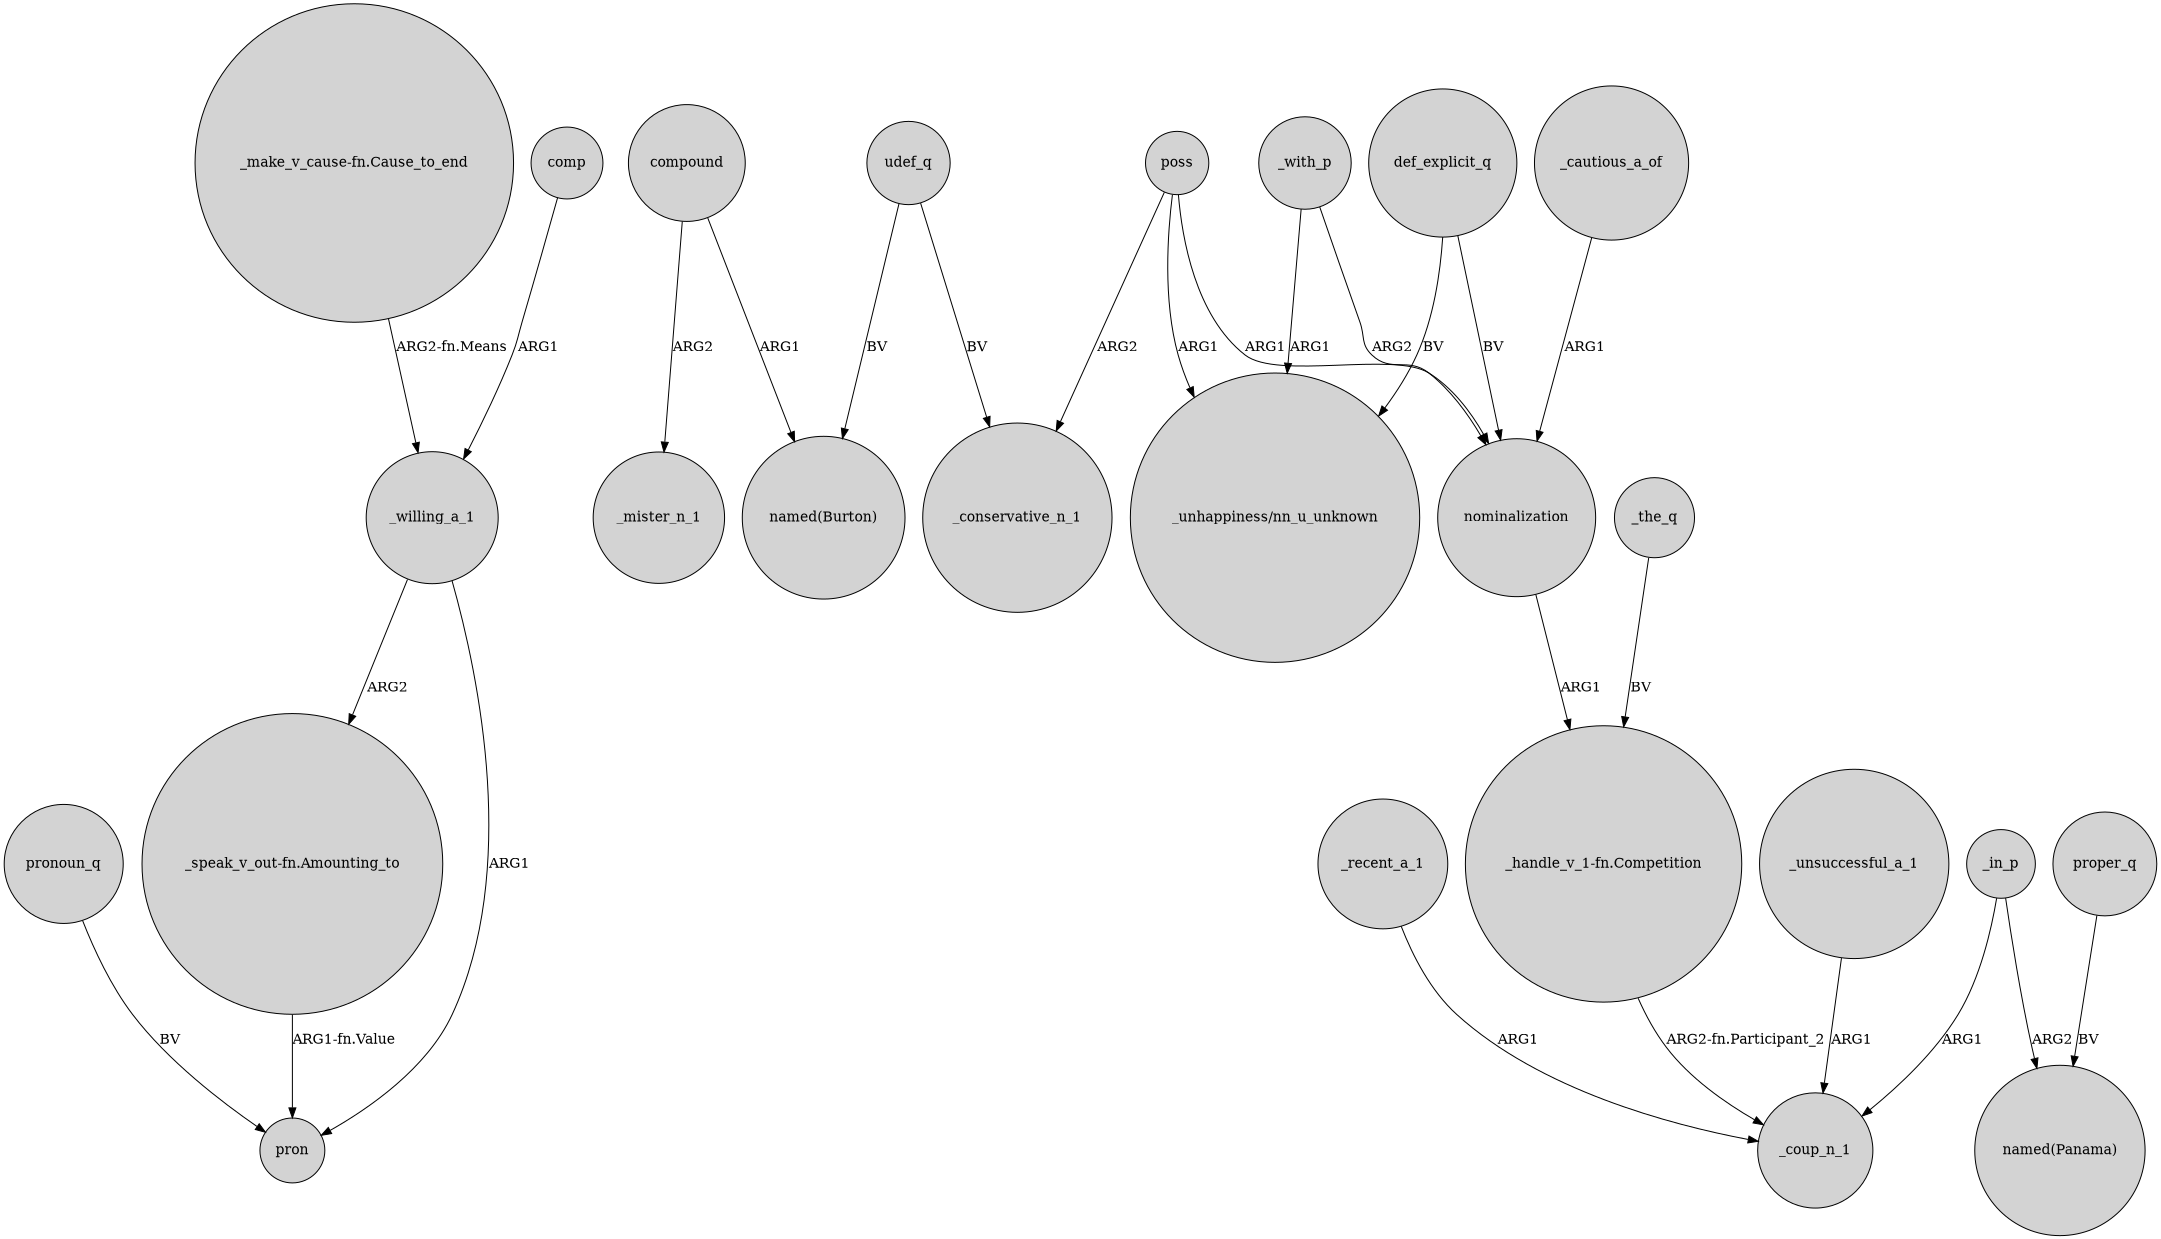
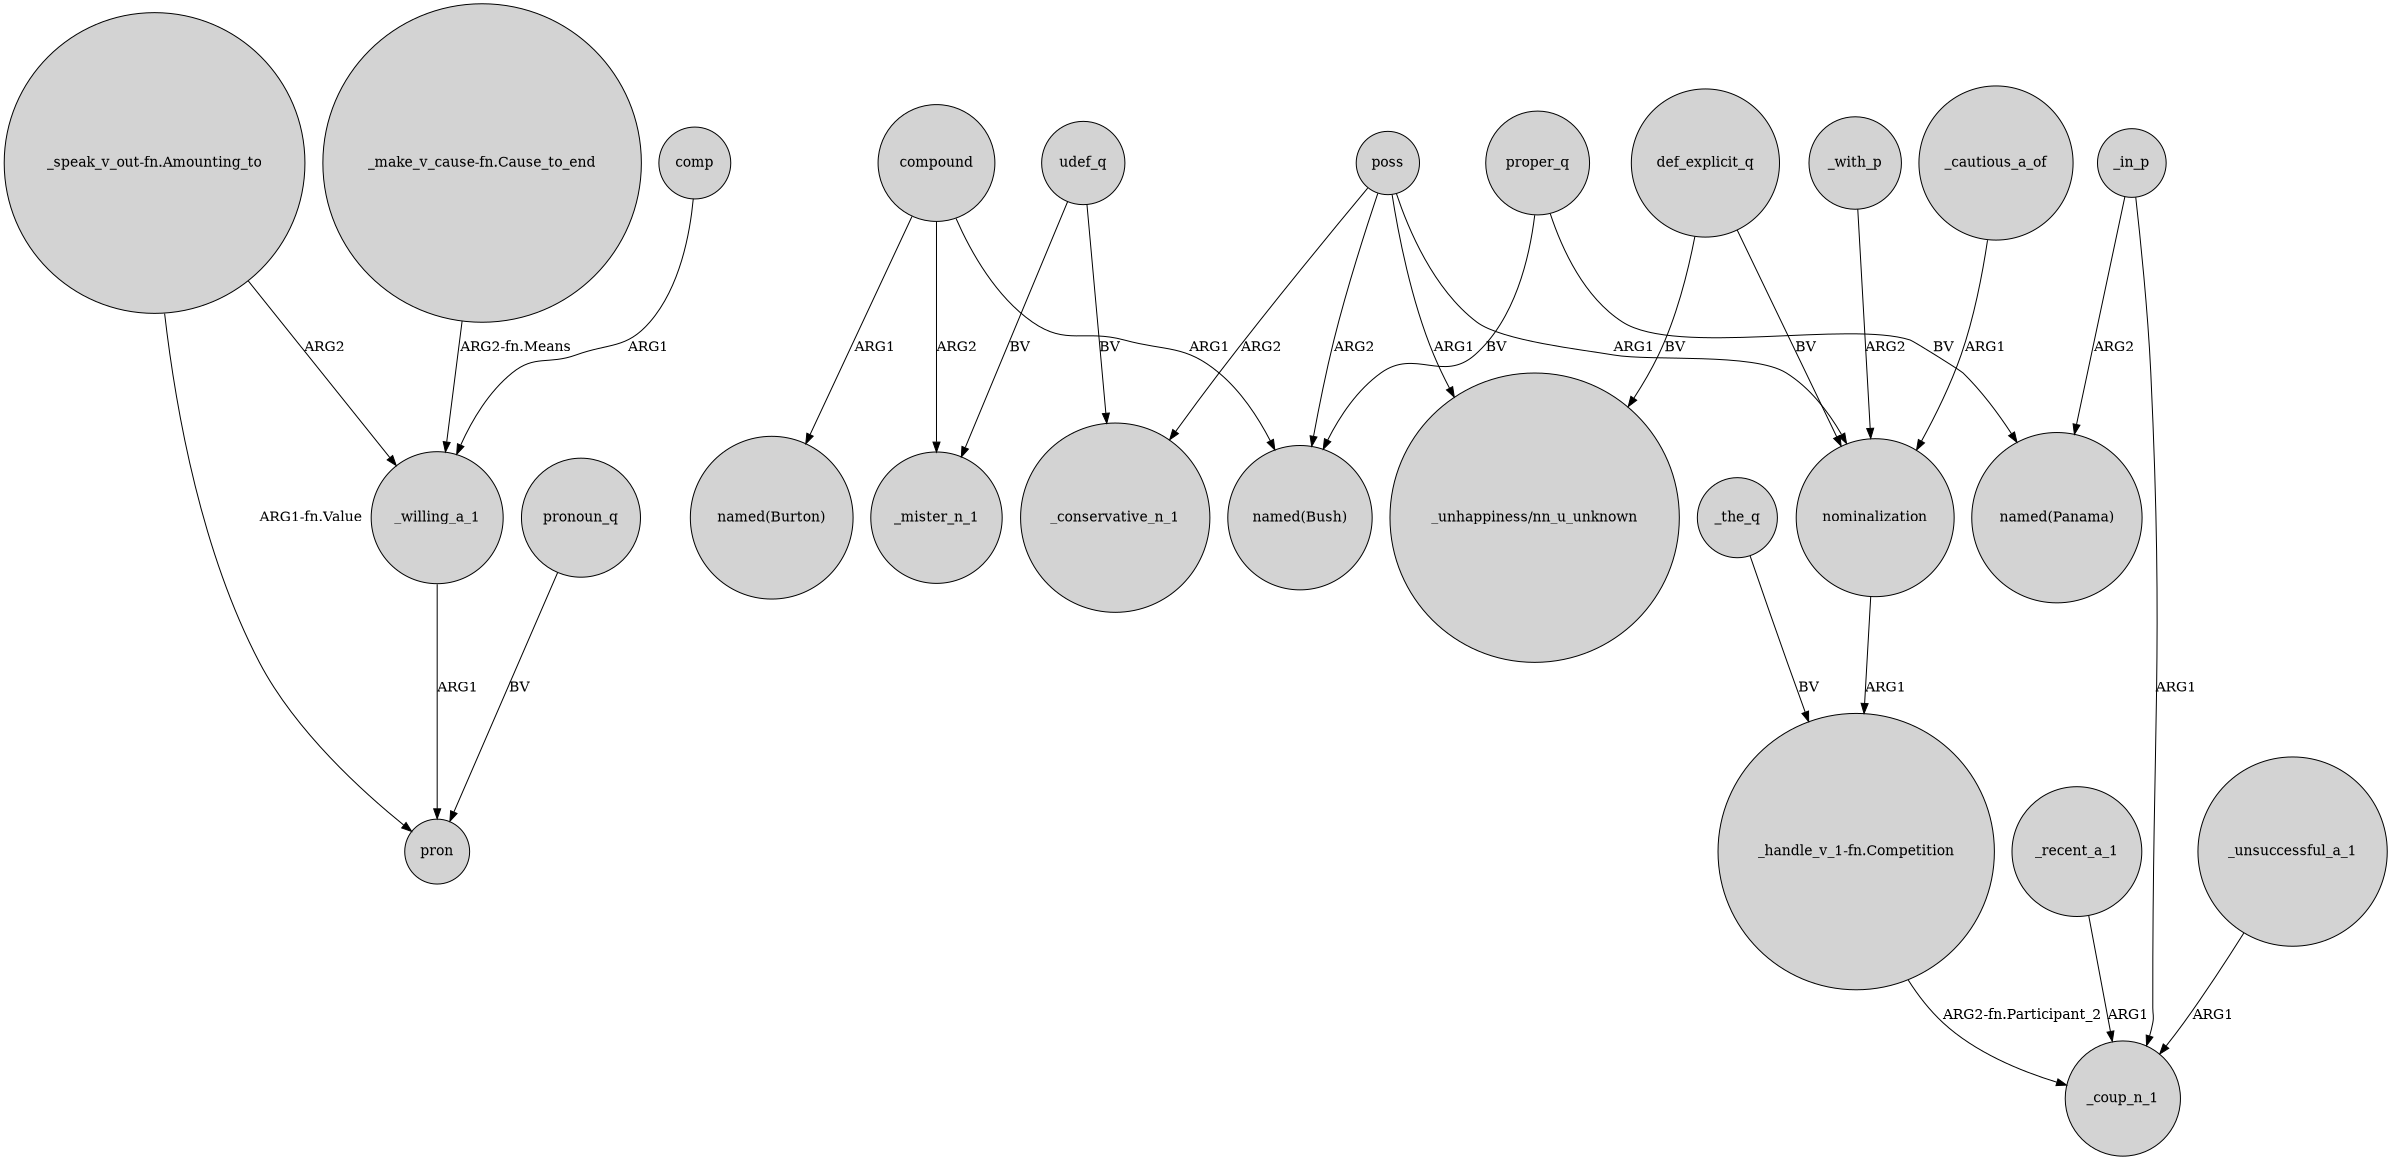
(1295, 286) -> none
(872, 316) -> (1016, 325)
none -> (1300, 518)
(380, 647) -> (319, 369)
